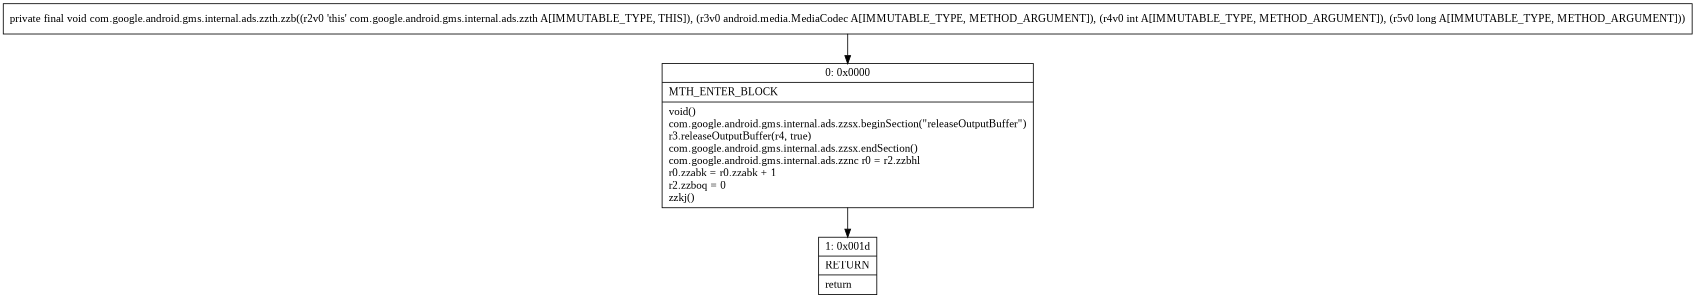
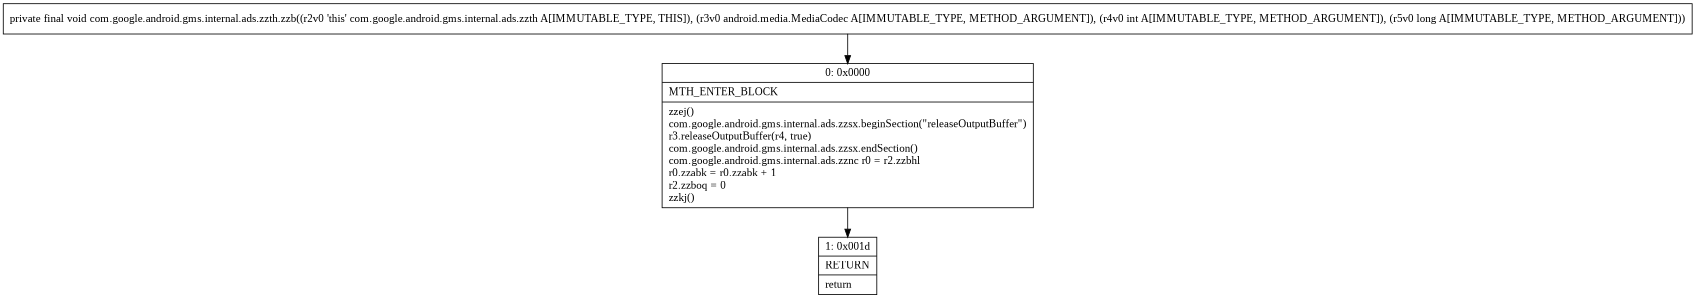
(683, 111) -> (681, 111)
